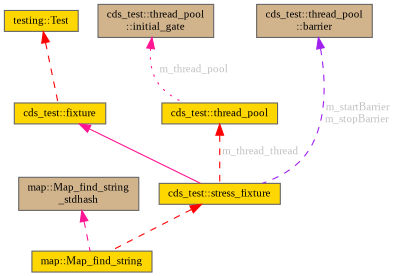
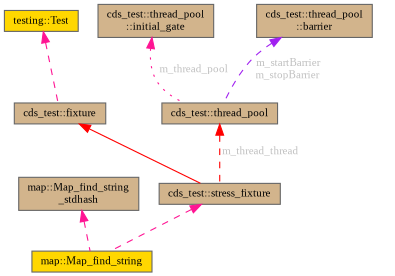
(52, 73) -> (52, 73)
(60, 113) -> (60, 113)
(220, 113) -> (220, 113)
(318, 129) -> (243, 69)
(145, 156) -> (145, 156)
(220, 194) -> (220, 194)
(151, 230) -> (151, 230)
